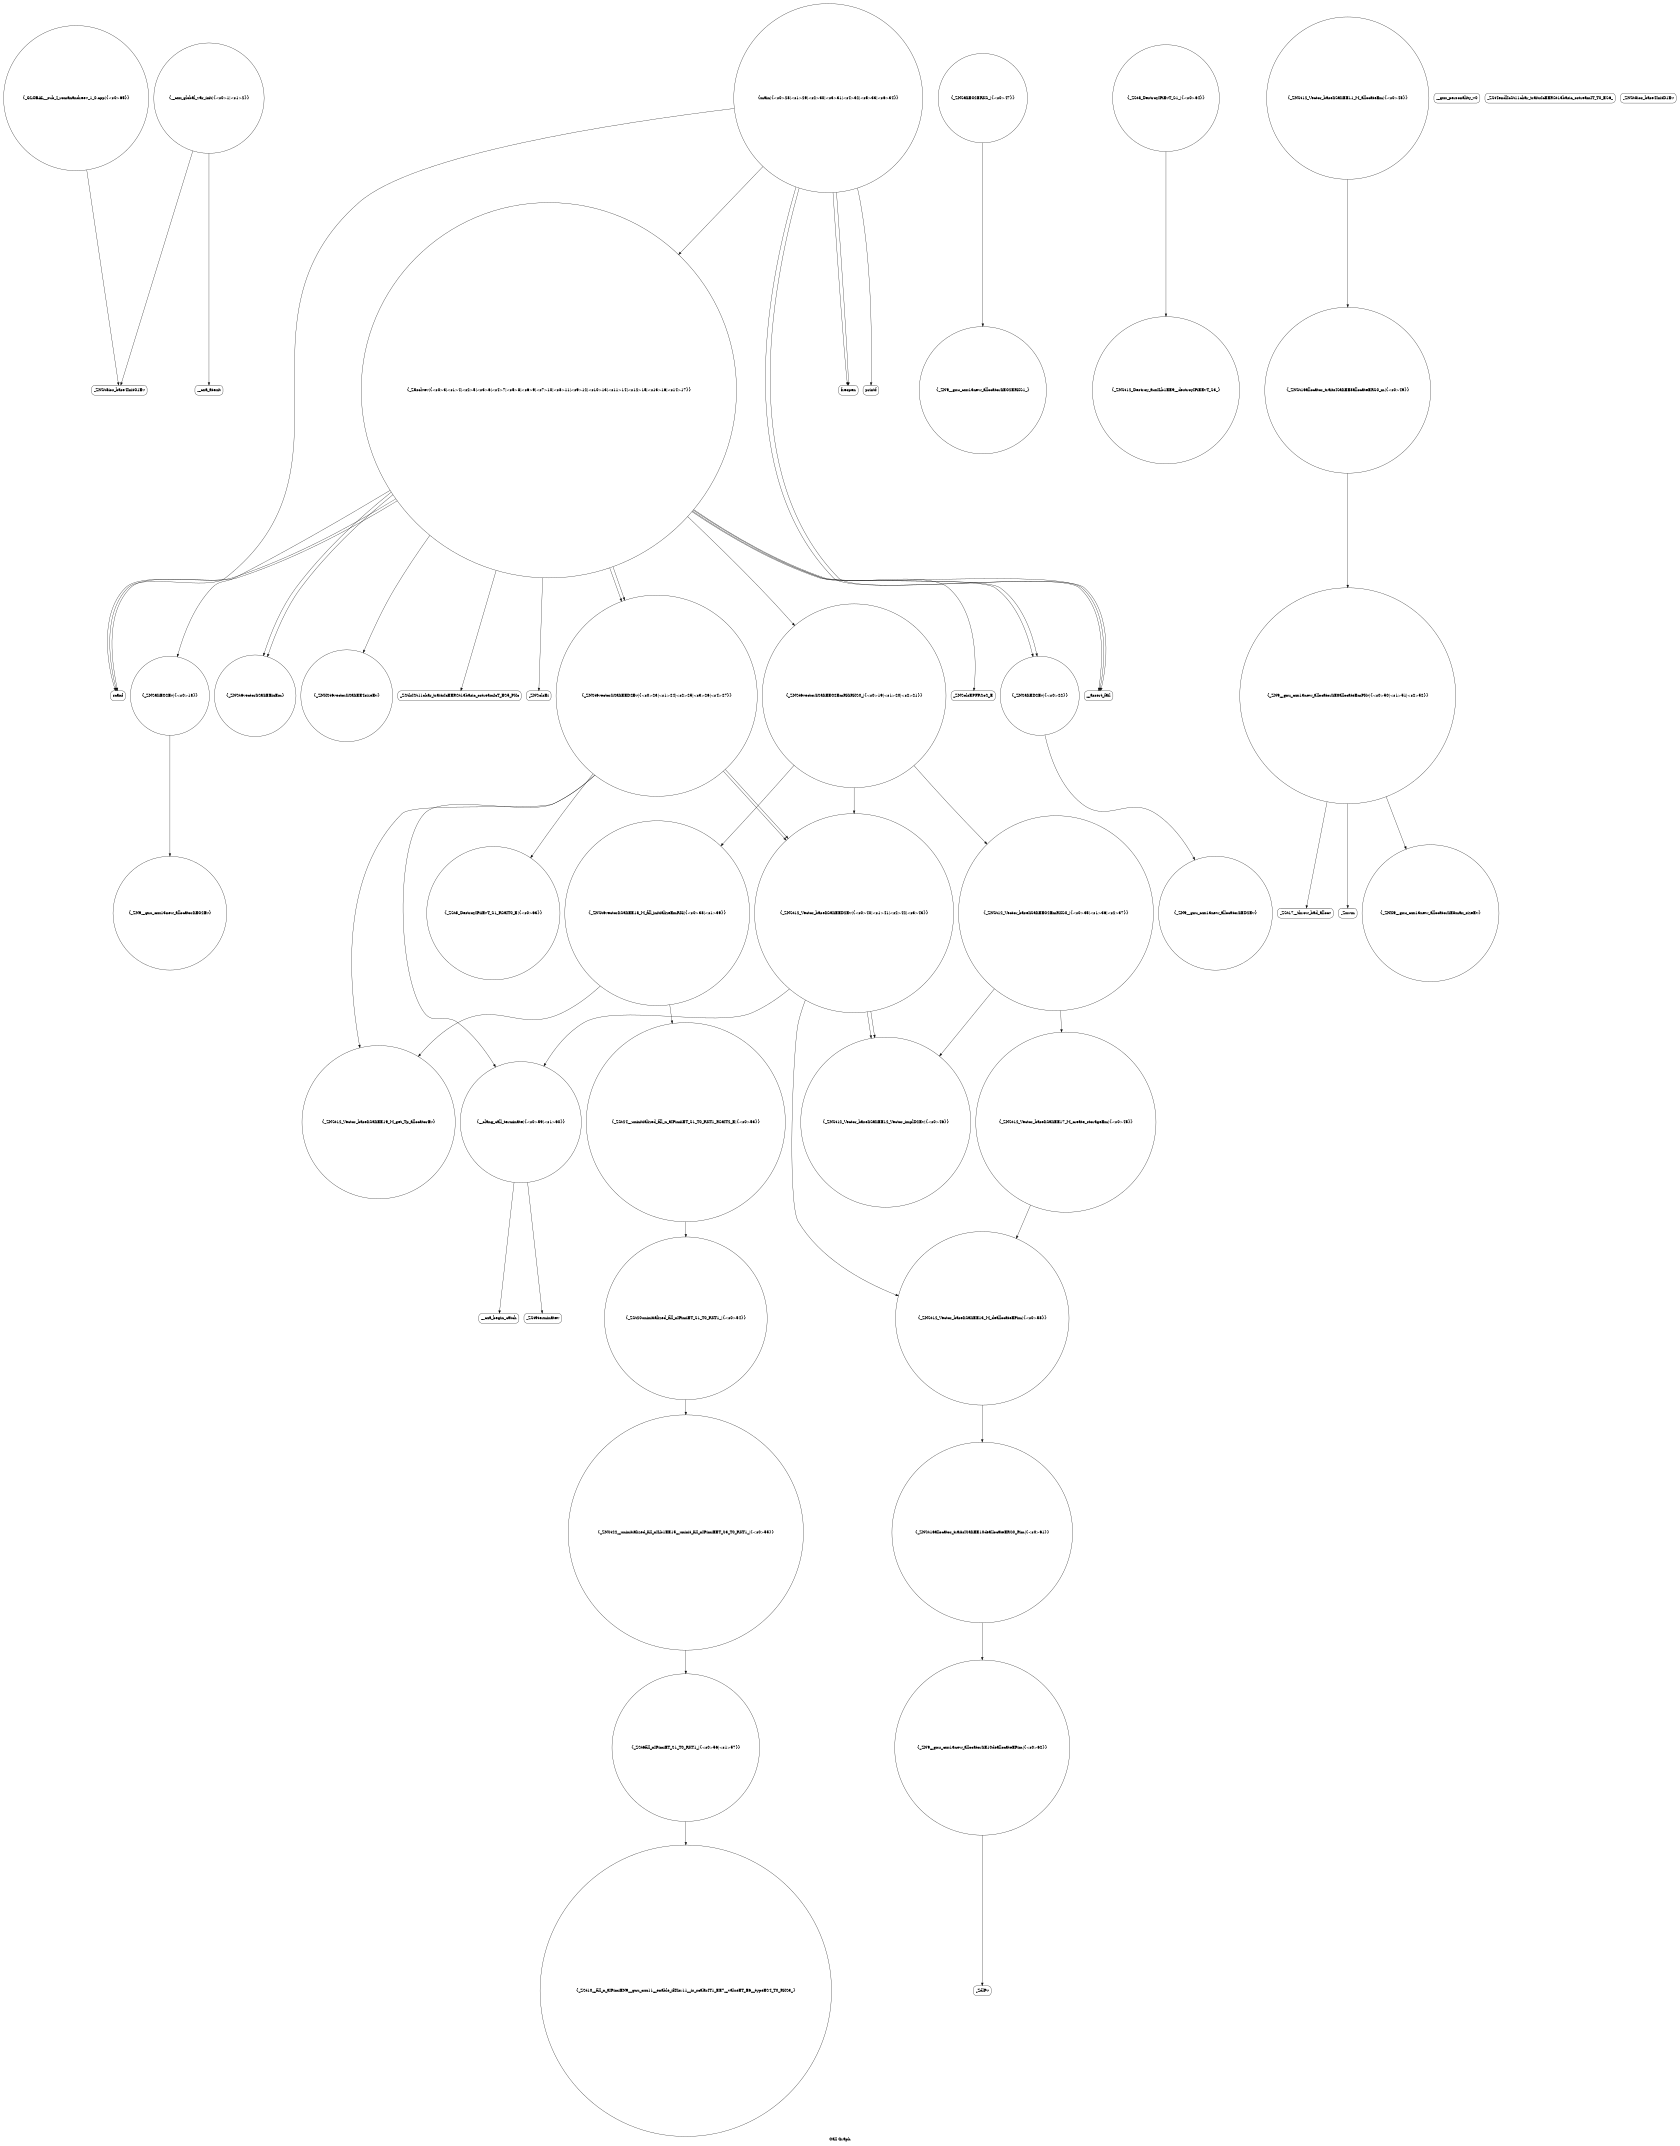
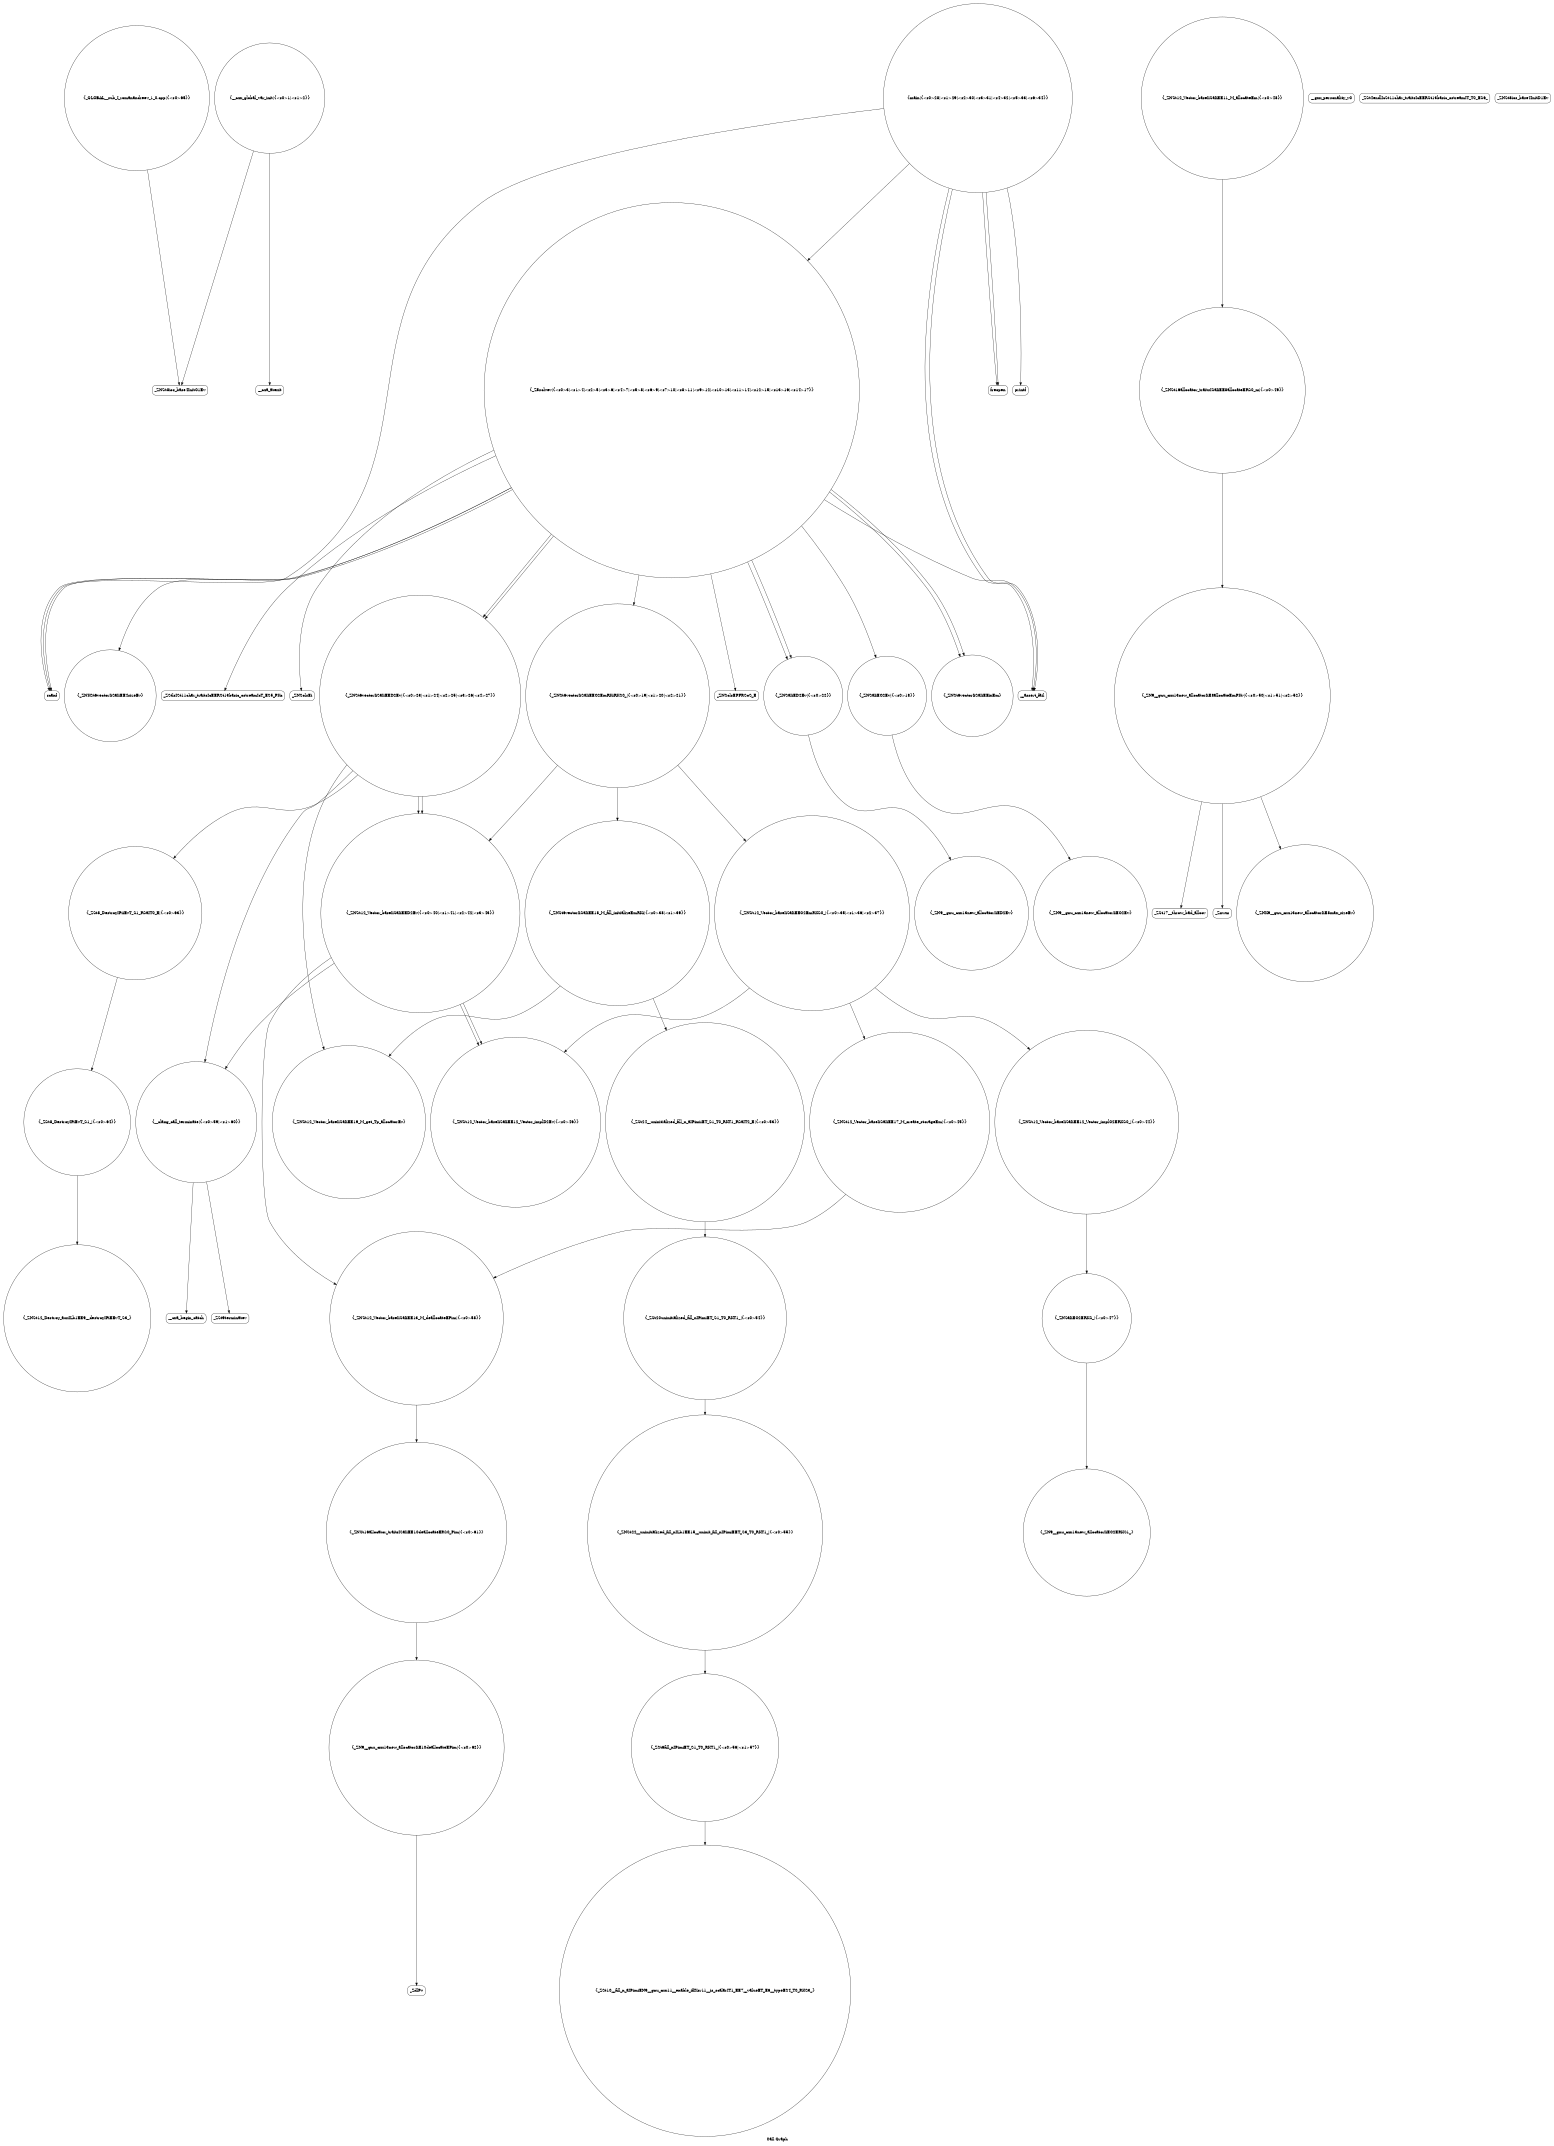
none -> (105, 1023)
none -> (1087, 1122)
